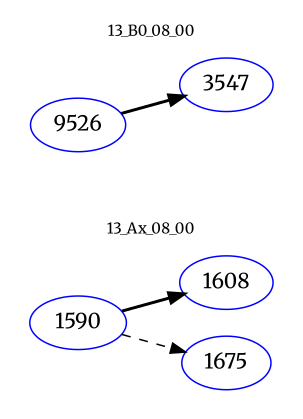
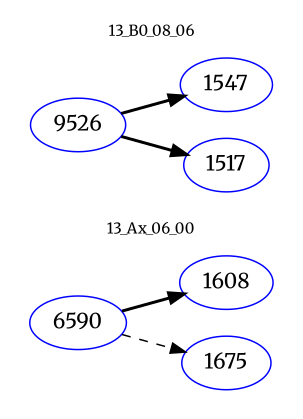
(152, 32) -> (152, 32)
(226, 85) -> (226, 85)
none -> (226, 165)
(151, 230) -> (151, 230)
(78, 323) -> (78, 323)
